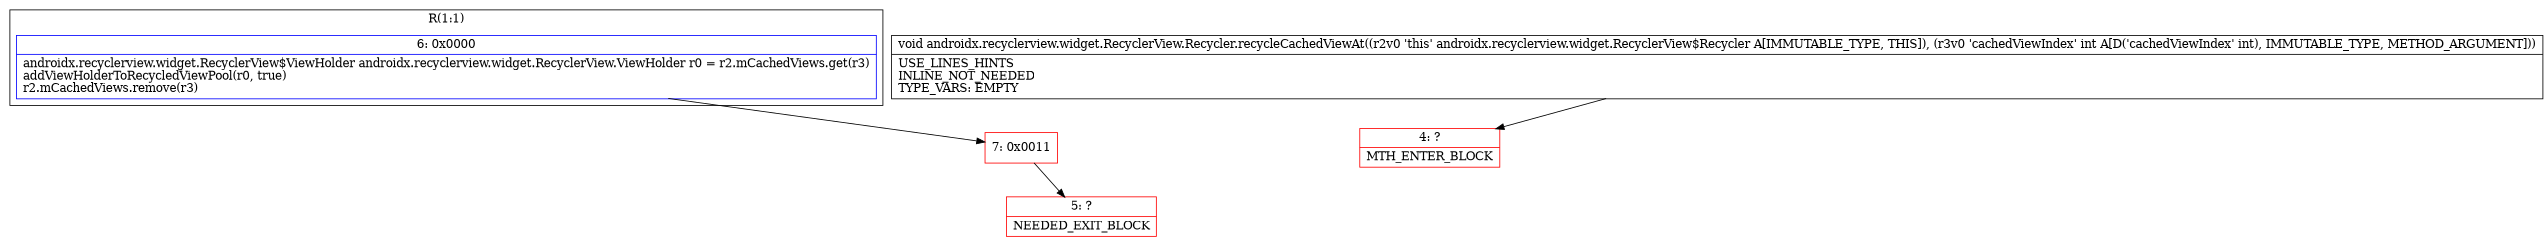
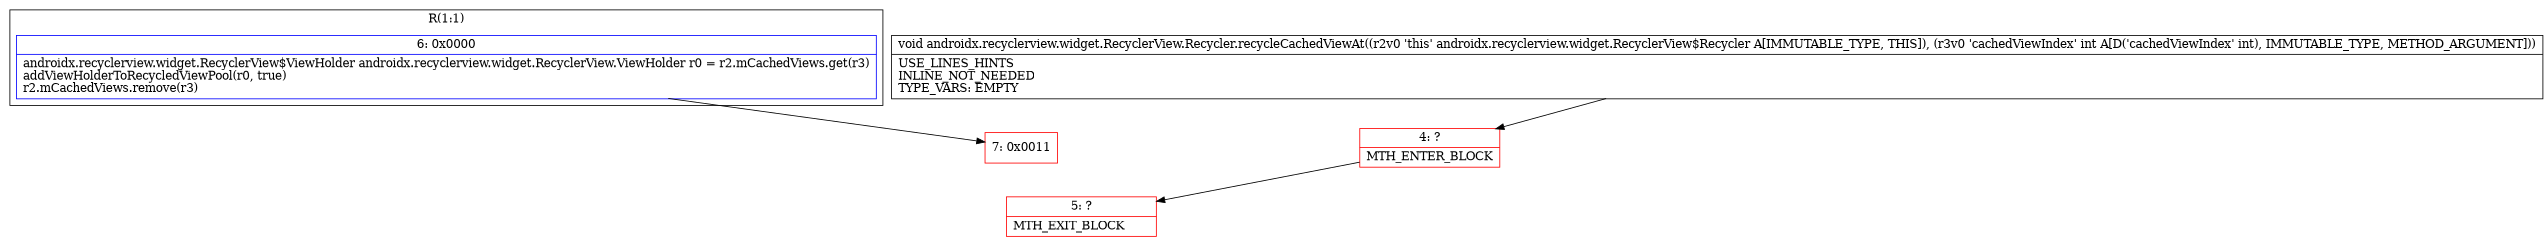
(1047, 177) -> (1262, 181)
(1081, 226) -> (1069, 226)
